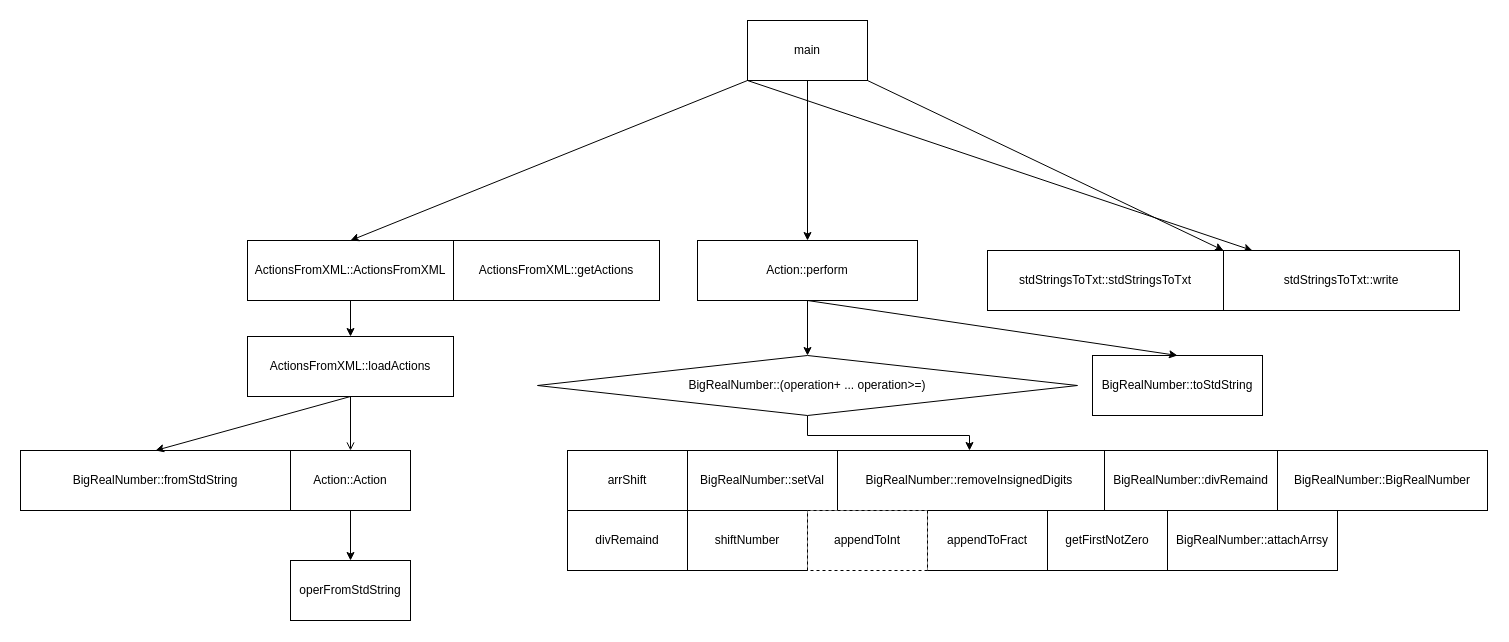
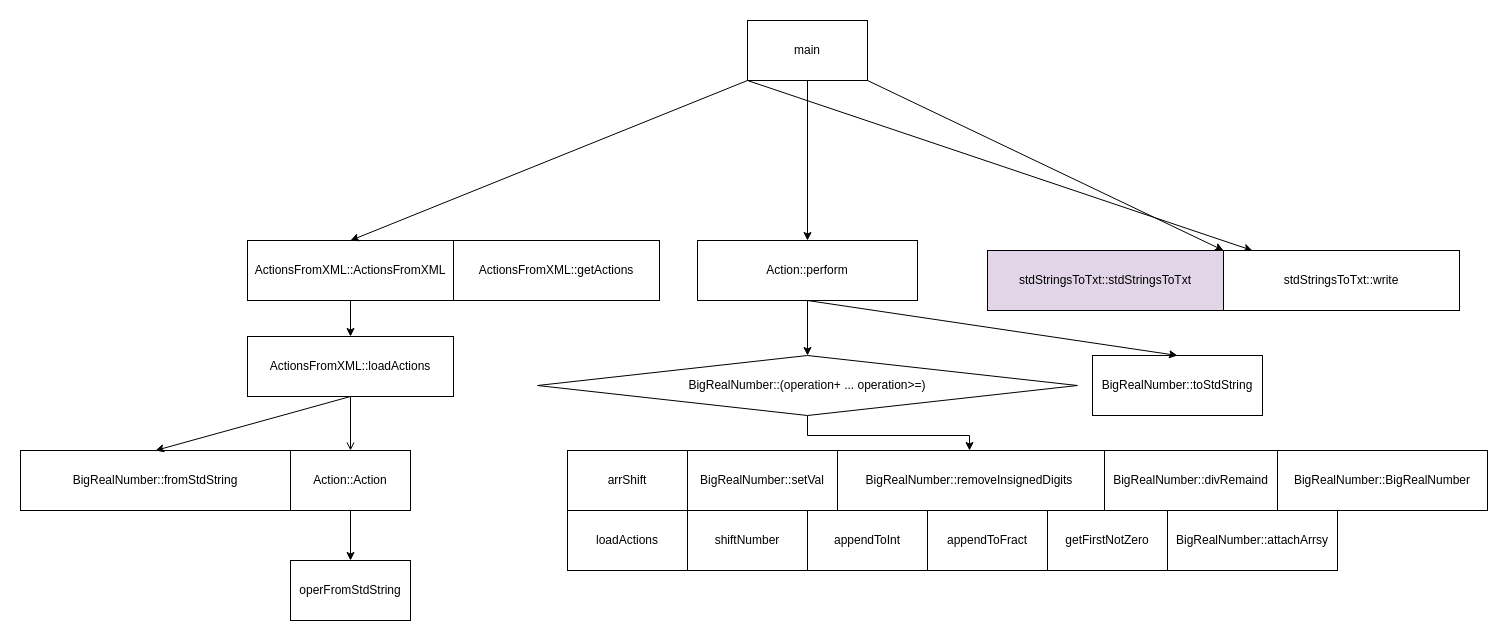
(1106, 281) -> (1106, 281)
(628, 541) -> (628, 541)
(868, 541) -> (868, 541)
